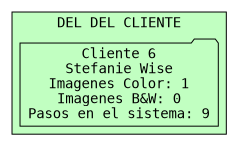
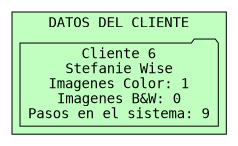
(119, 24) -> (119, 24)
